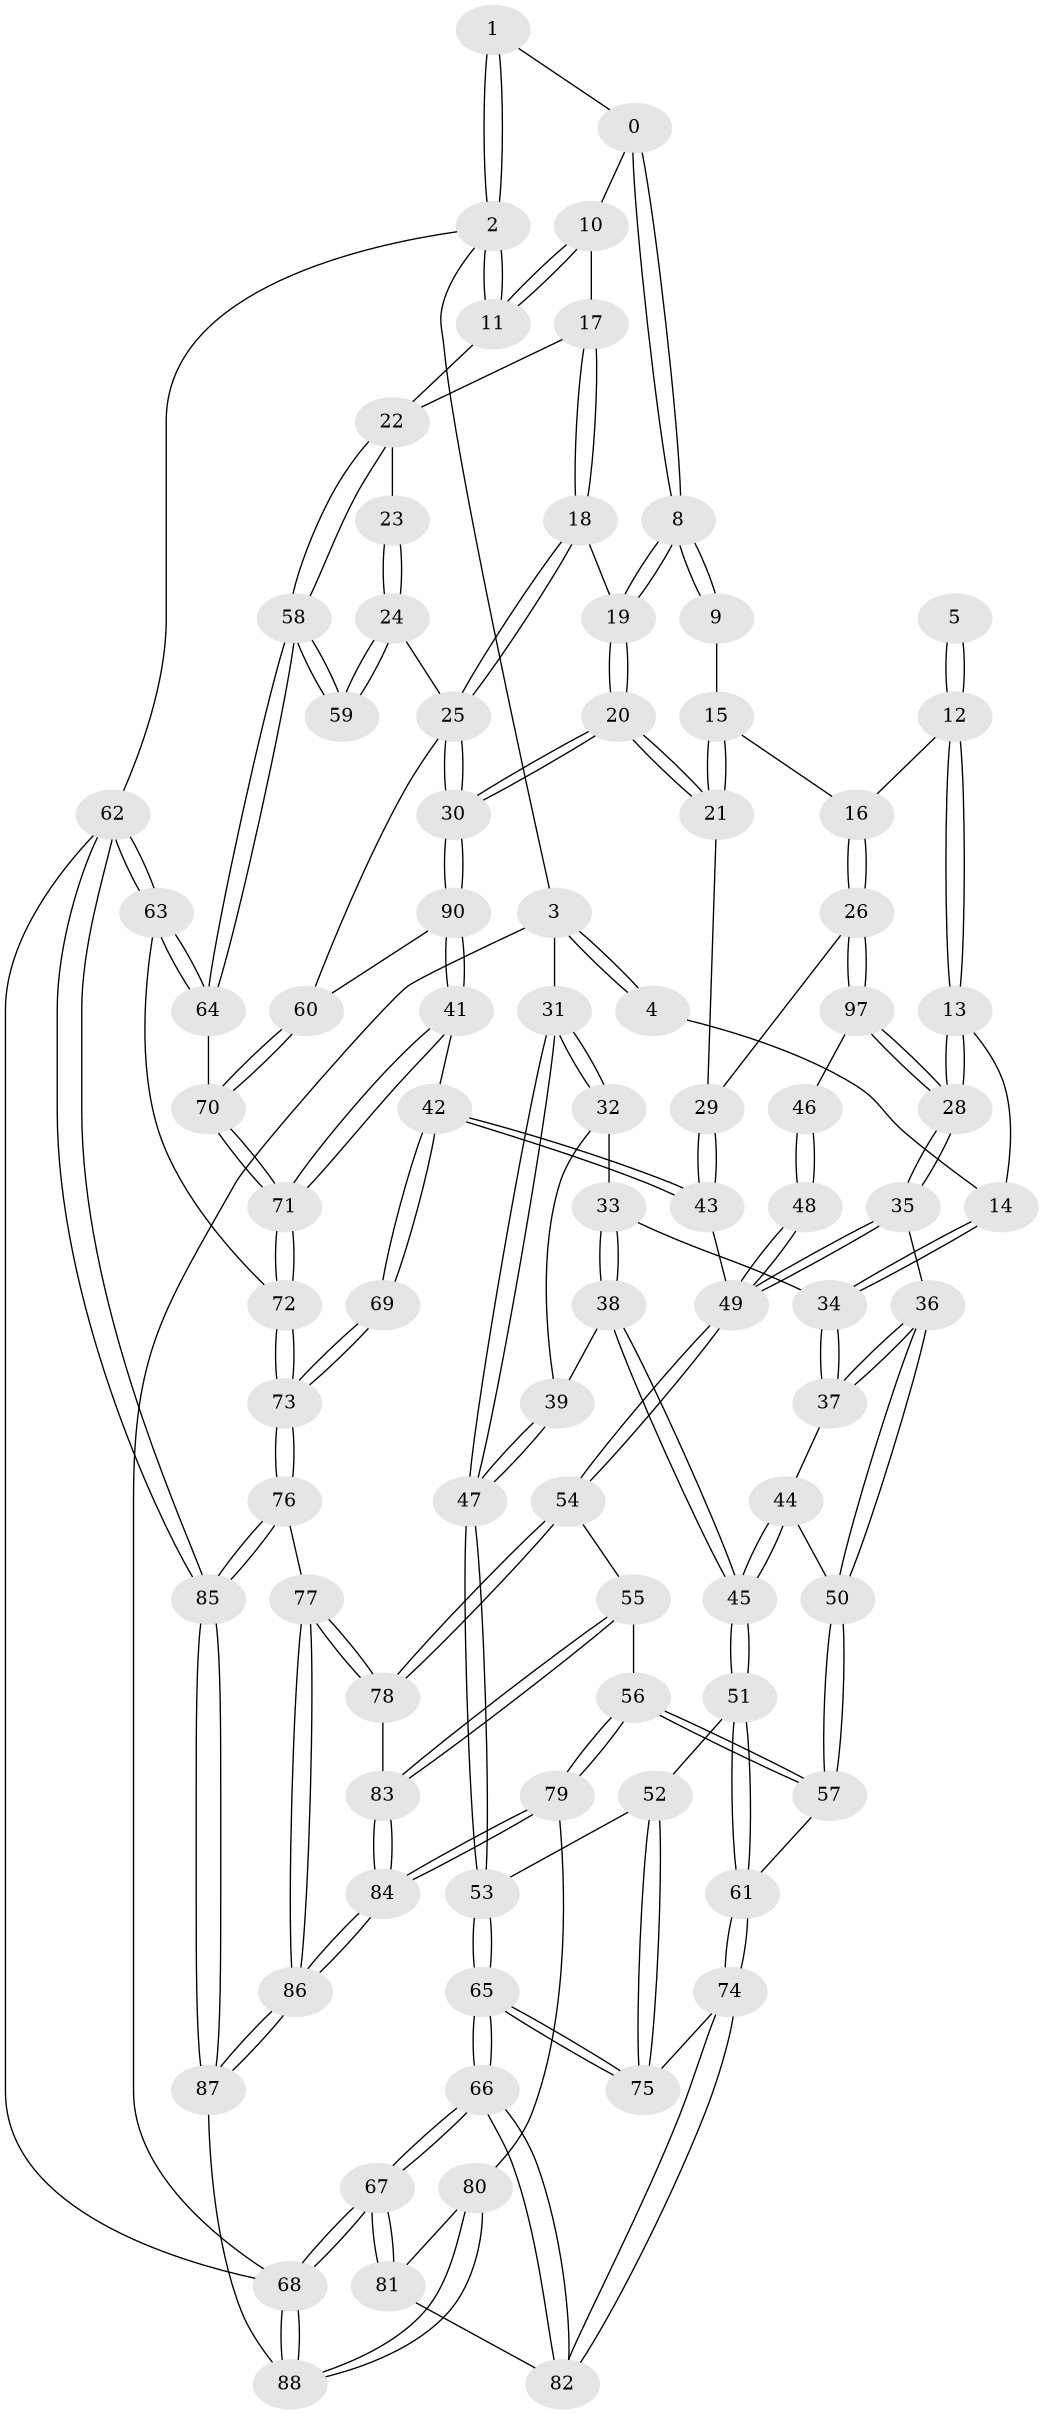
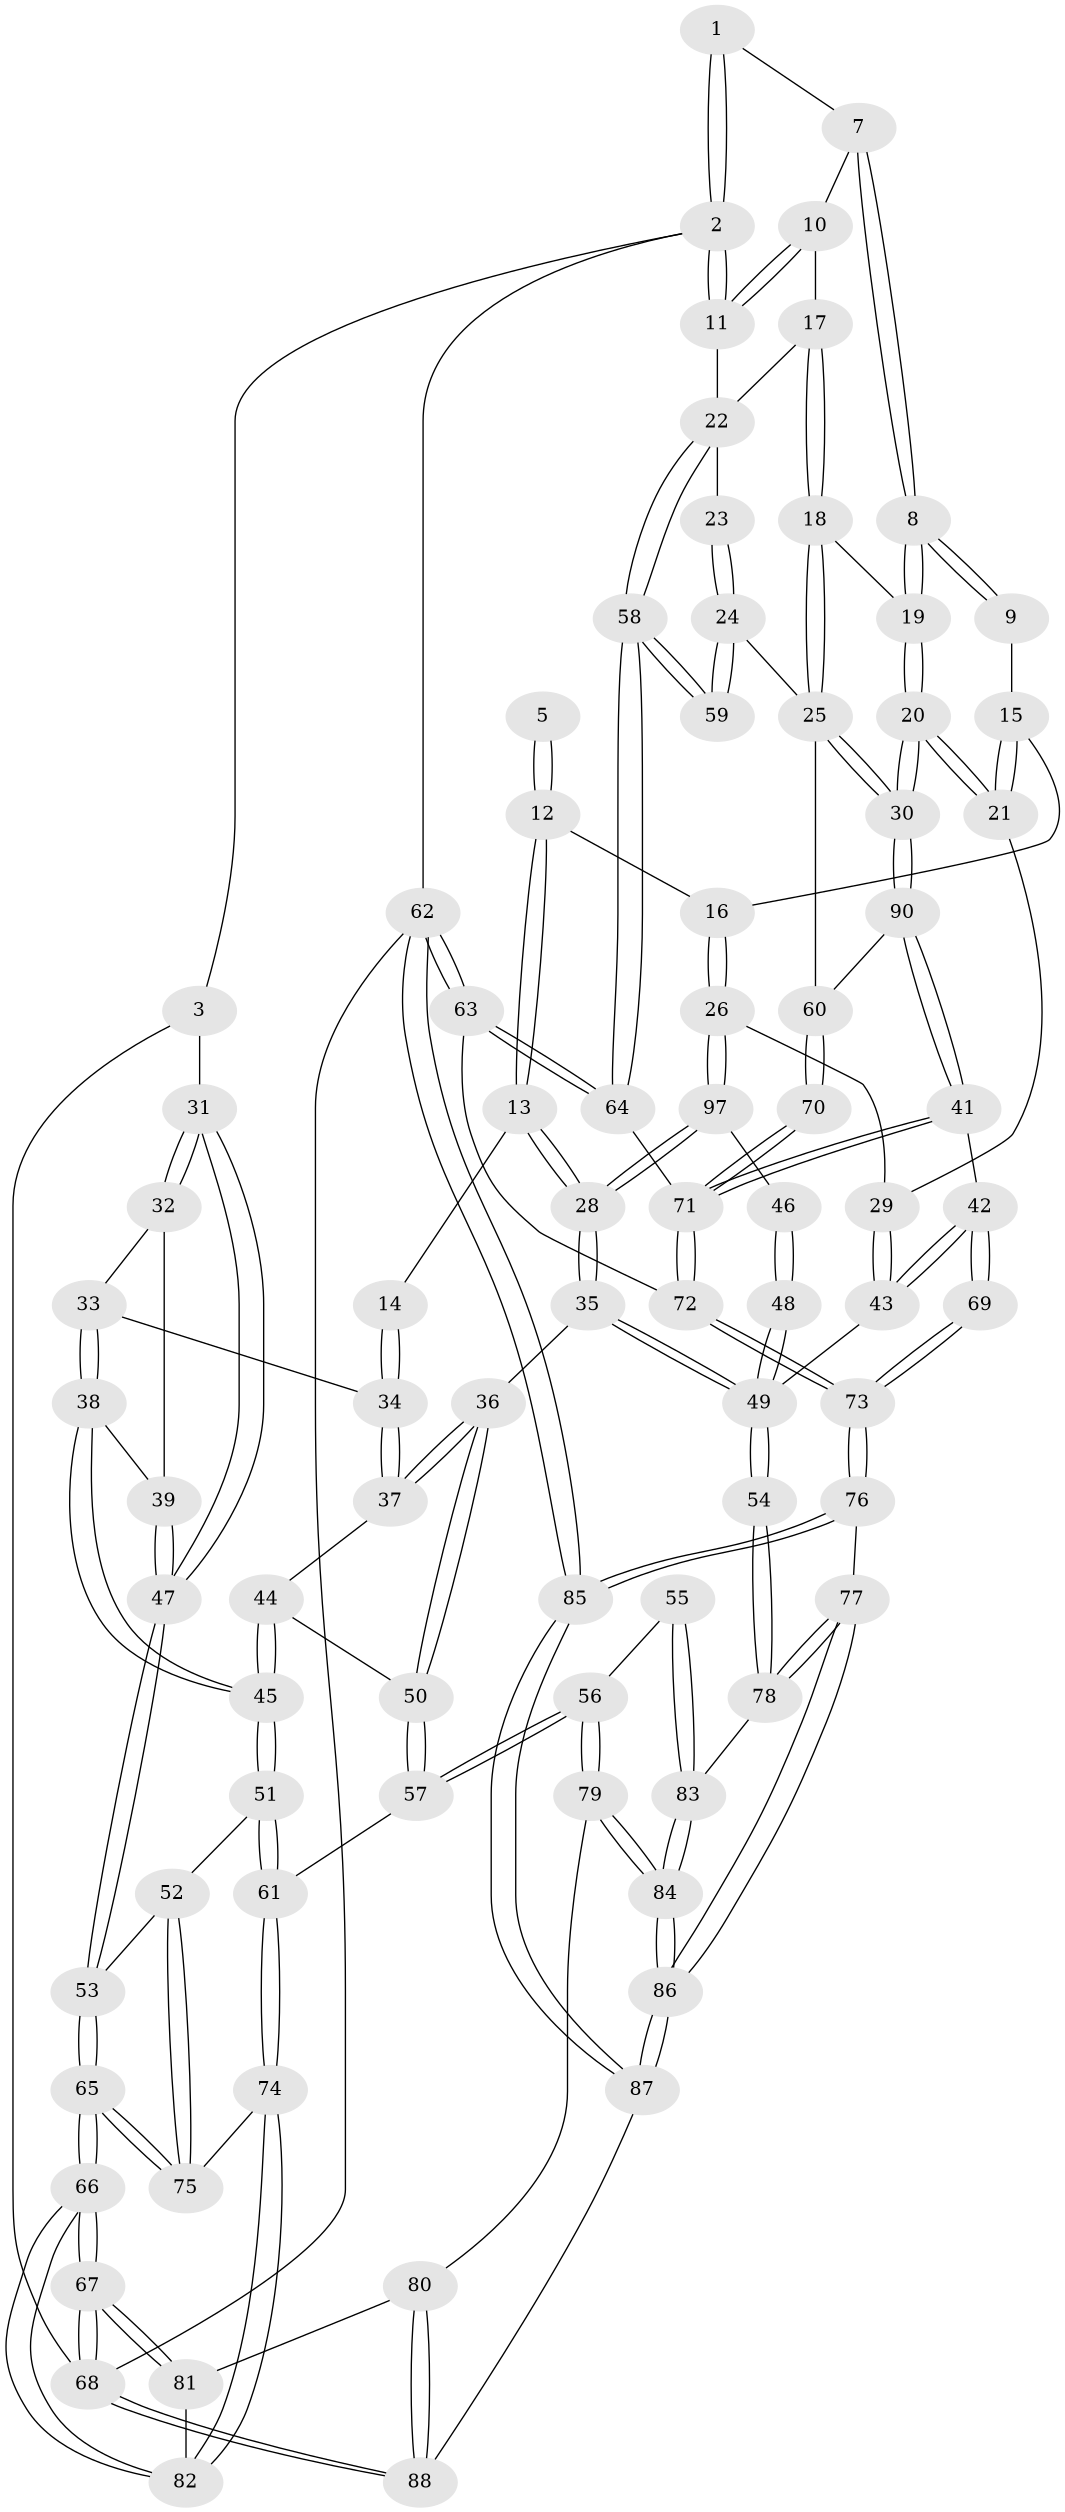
(635, 128) -> (859, 128)
(653, 1011) -> none
(208, 1060) -> (643, 1146)
(601, 1551) -> none
